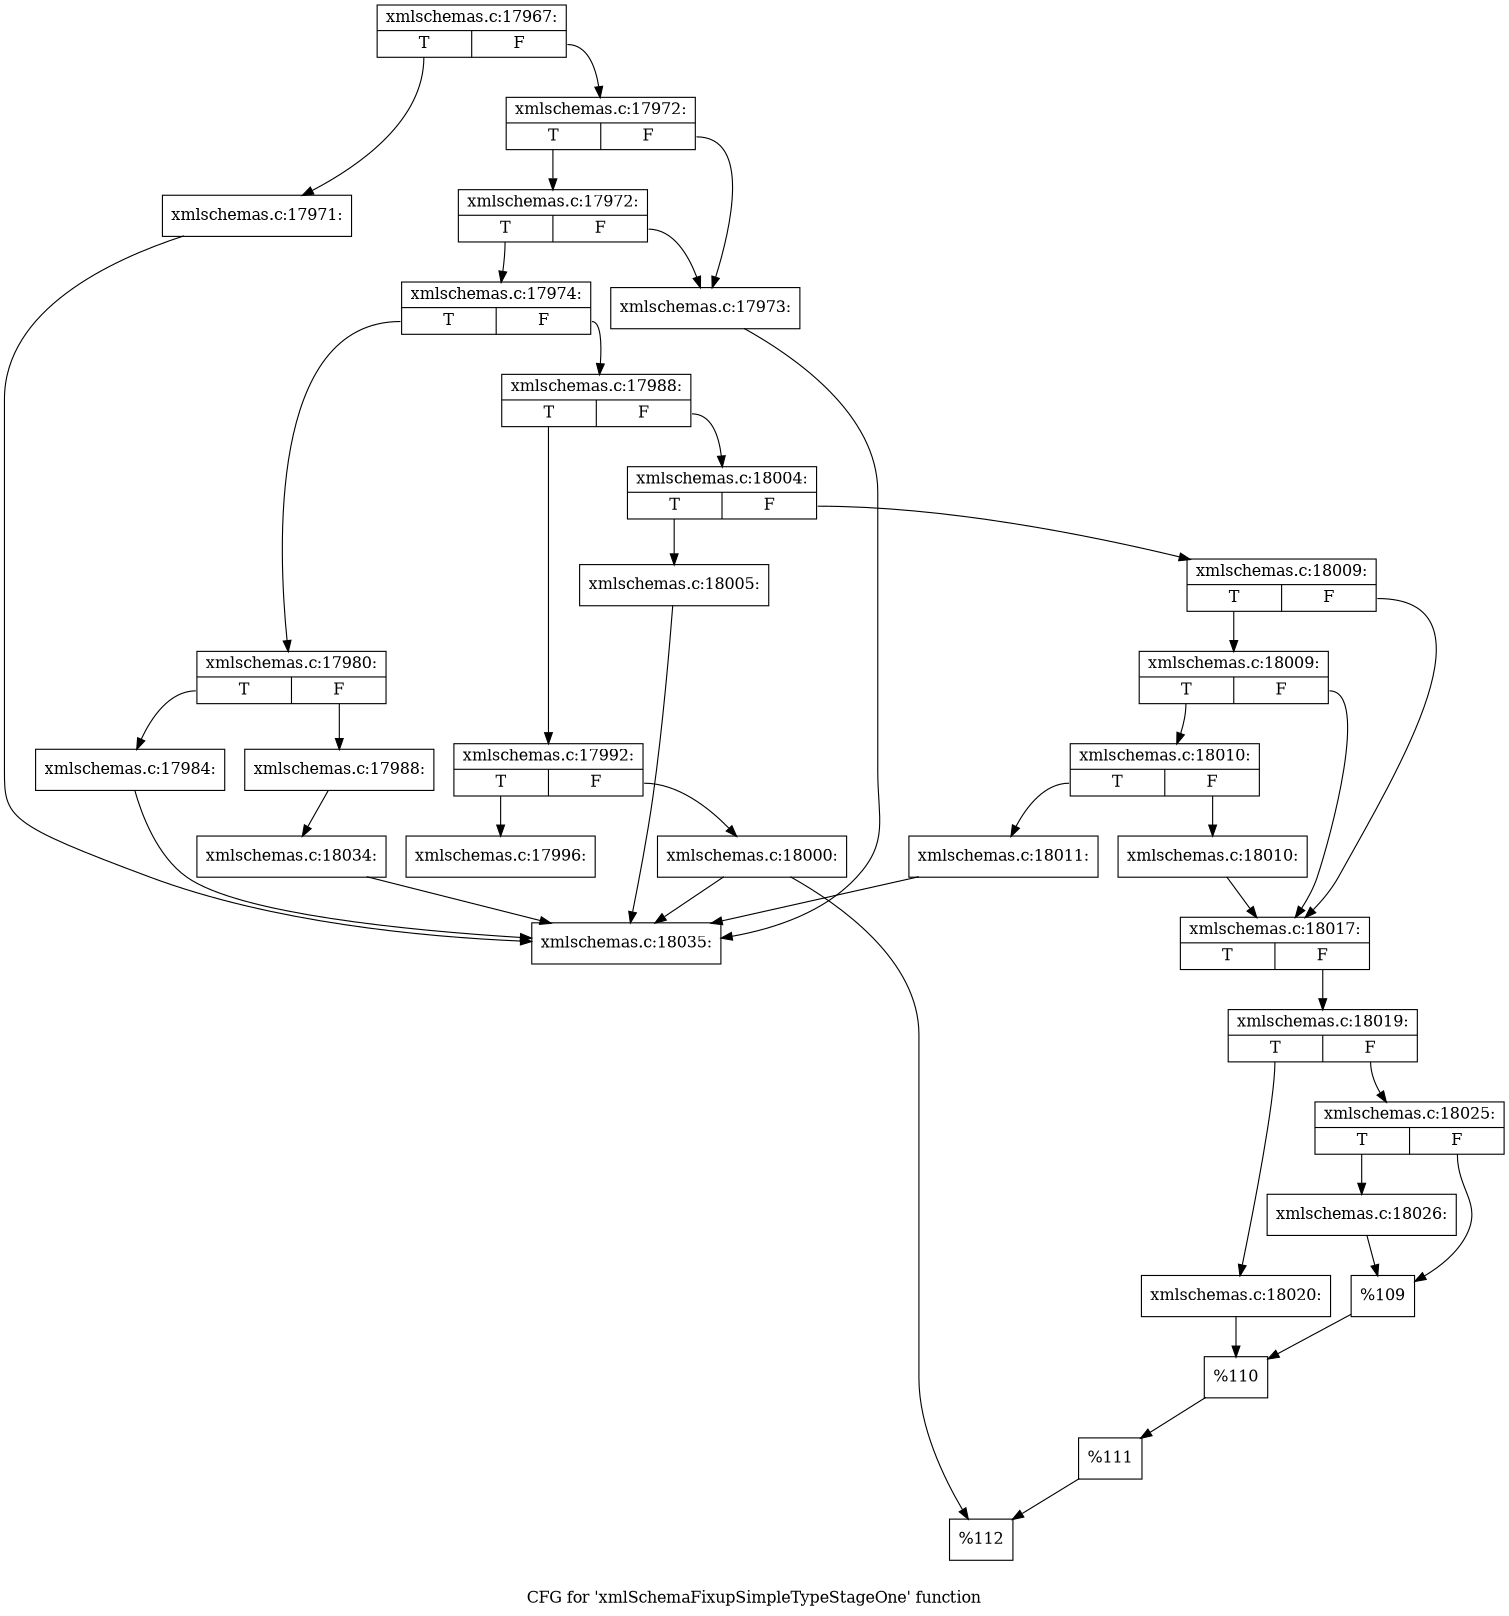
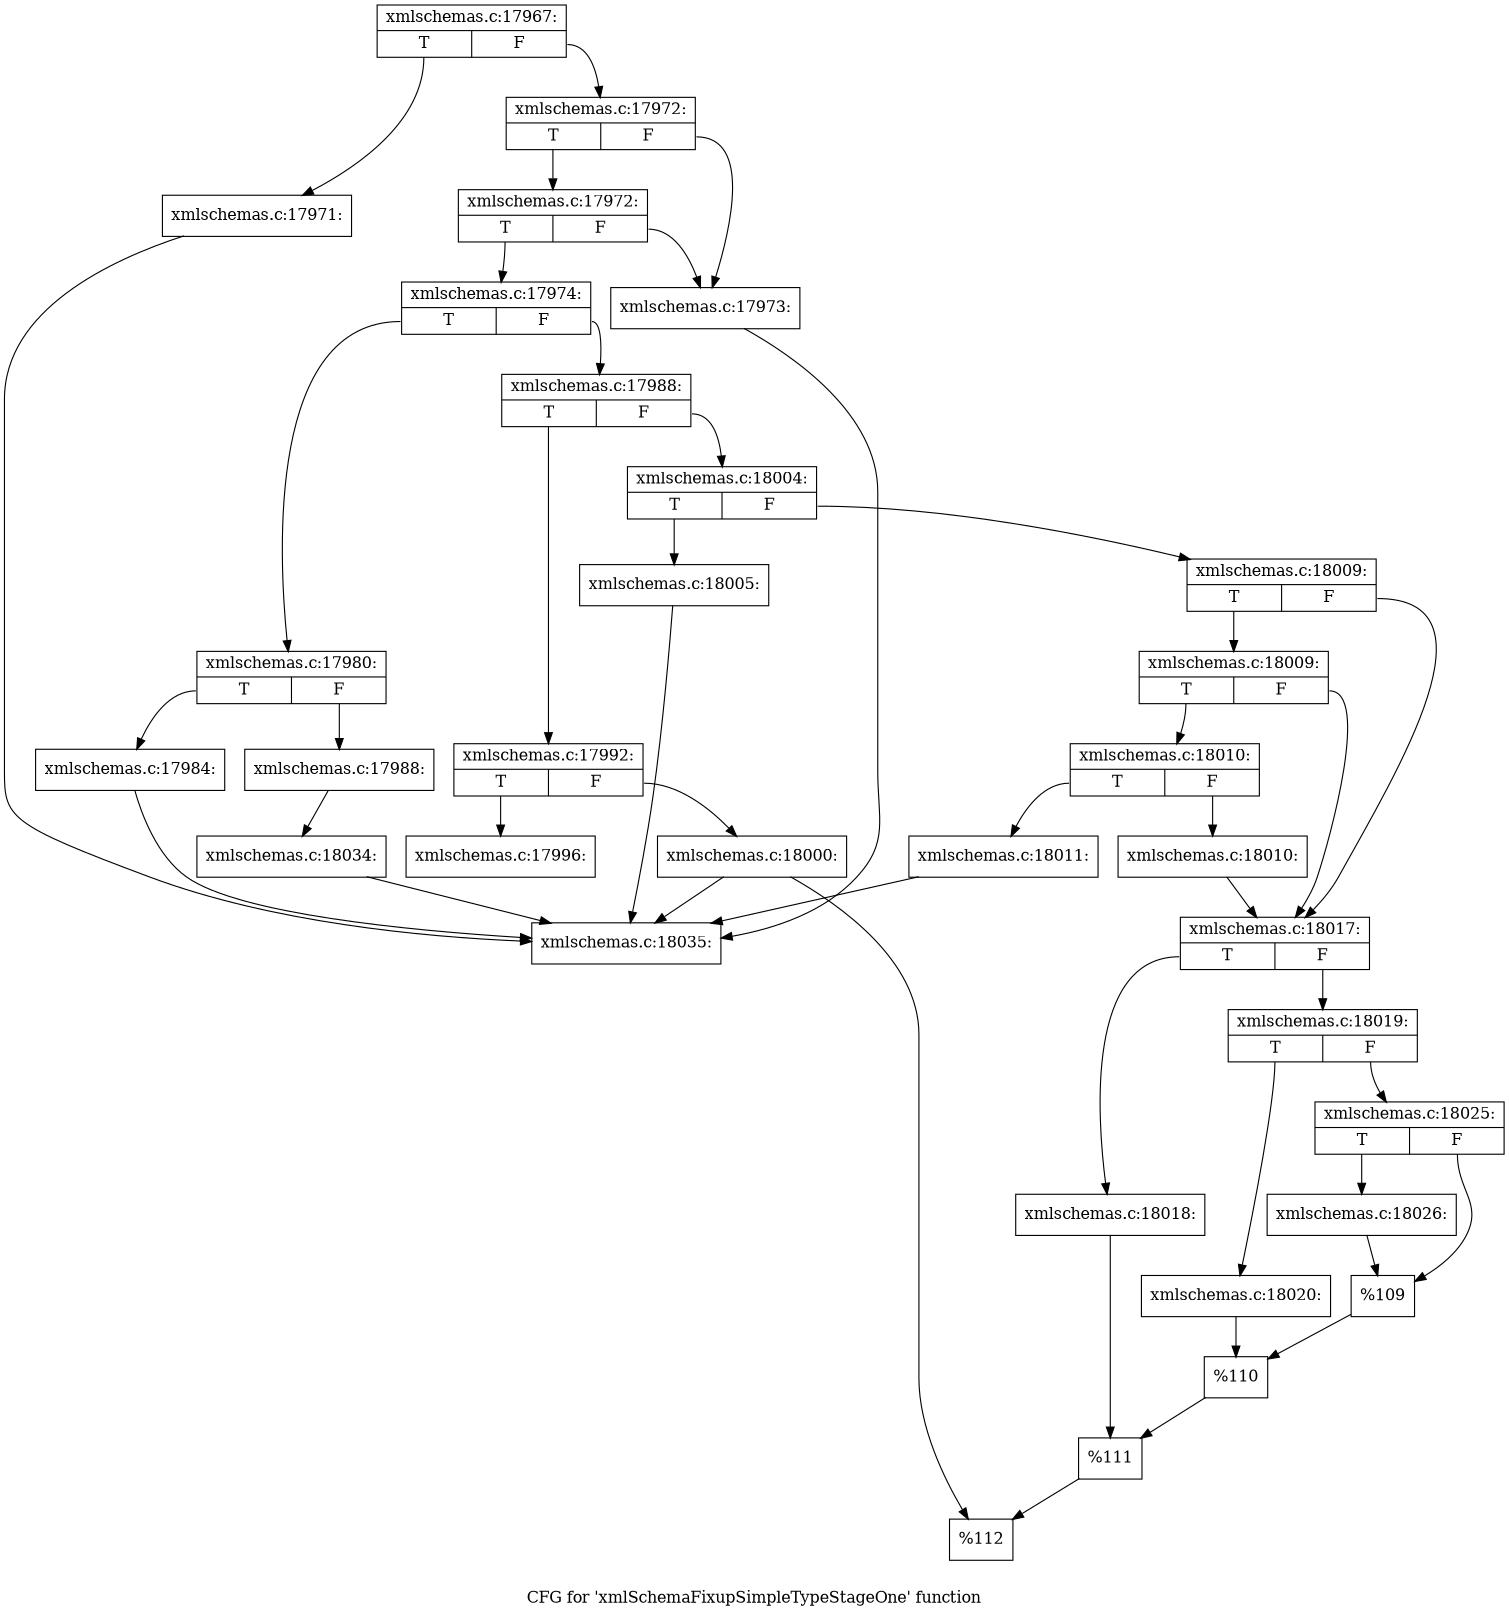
none -> (1110, 1215)
